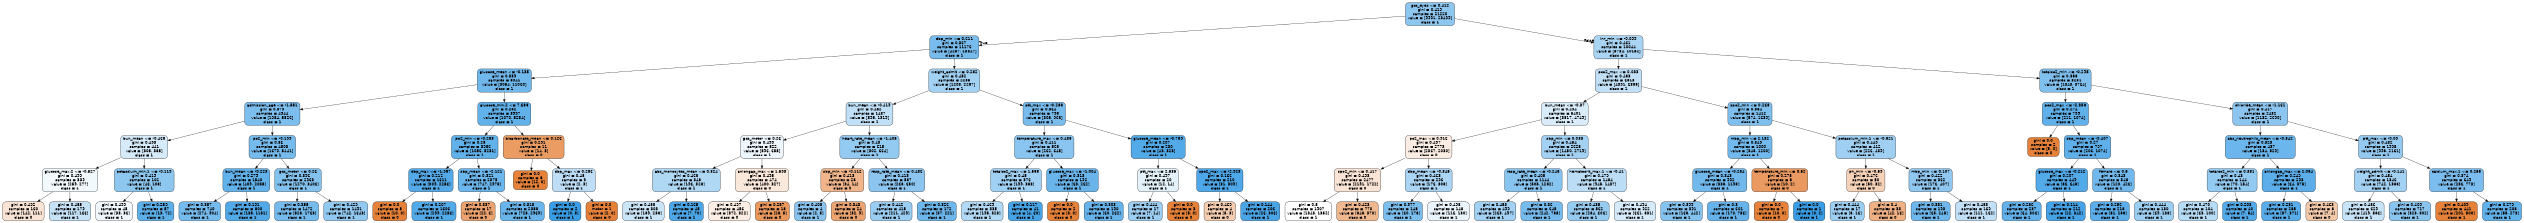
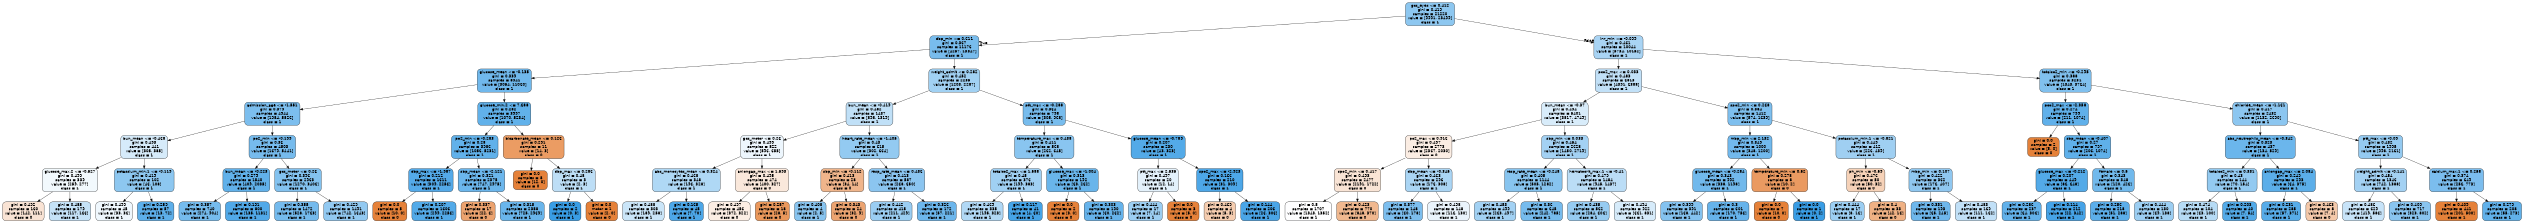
(1308, 211) -> (1308, 211)
(2198, 211) -> (2198, 211)
